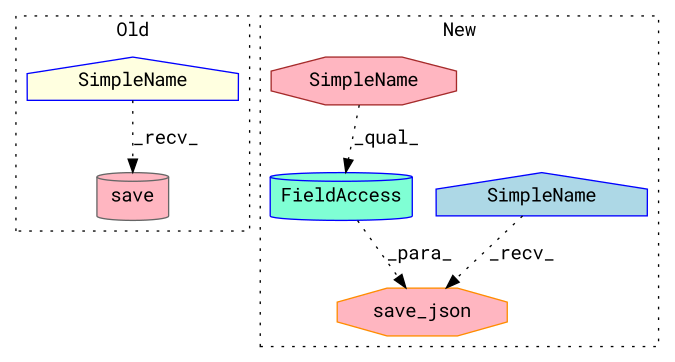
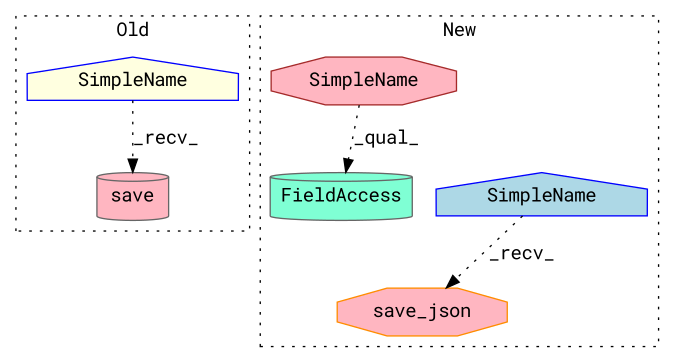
(341, 197) -> (341, 197)
(378, 249) -> none
